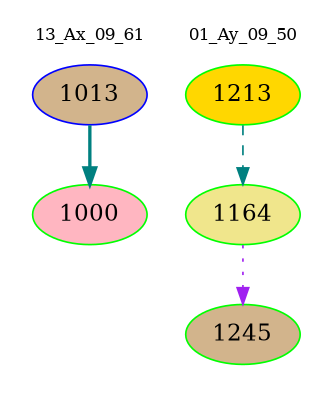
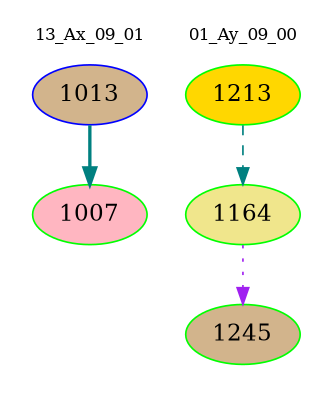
(90, 36) -> (90, 36)
(243, 36) -> (243, 36)
(90, 215) -> (90, 215)
